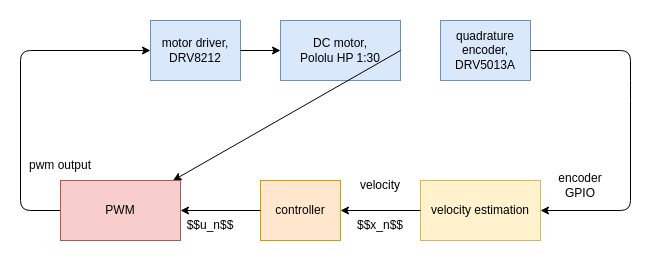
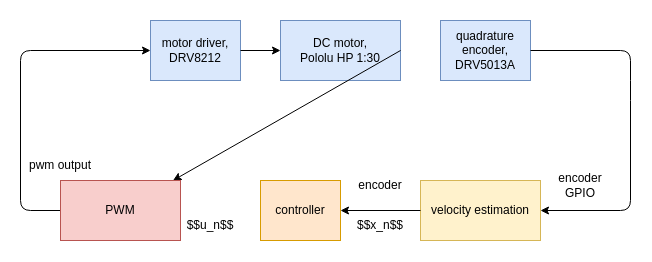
(381, 186) -> (381, 186)
(224, 211) -> none
